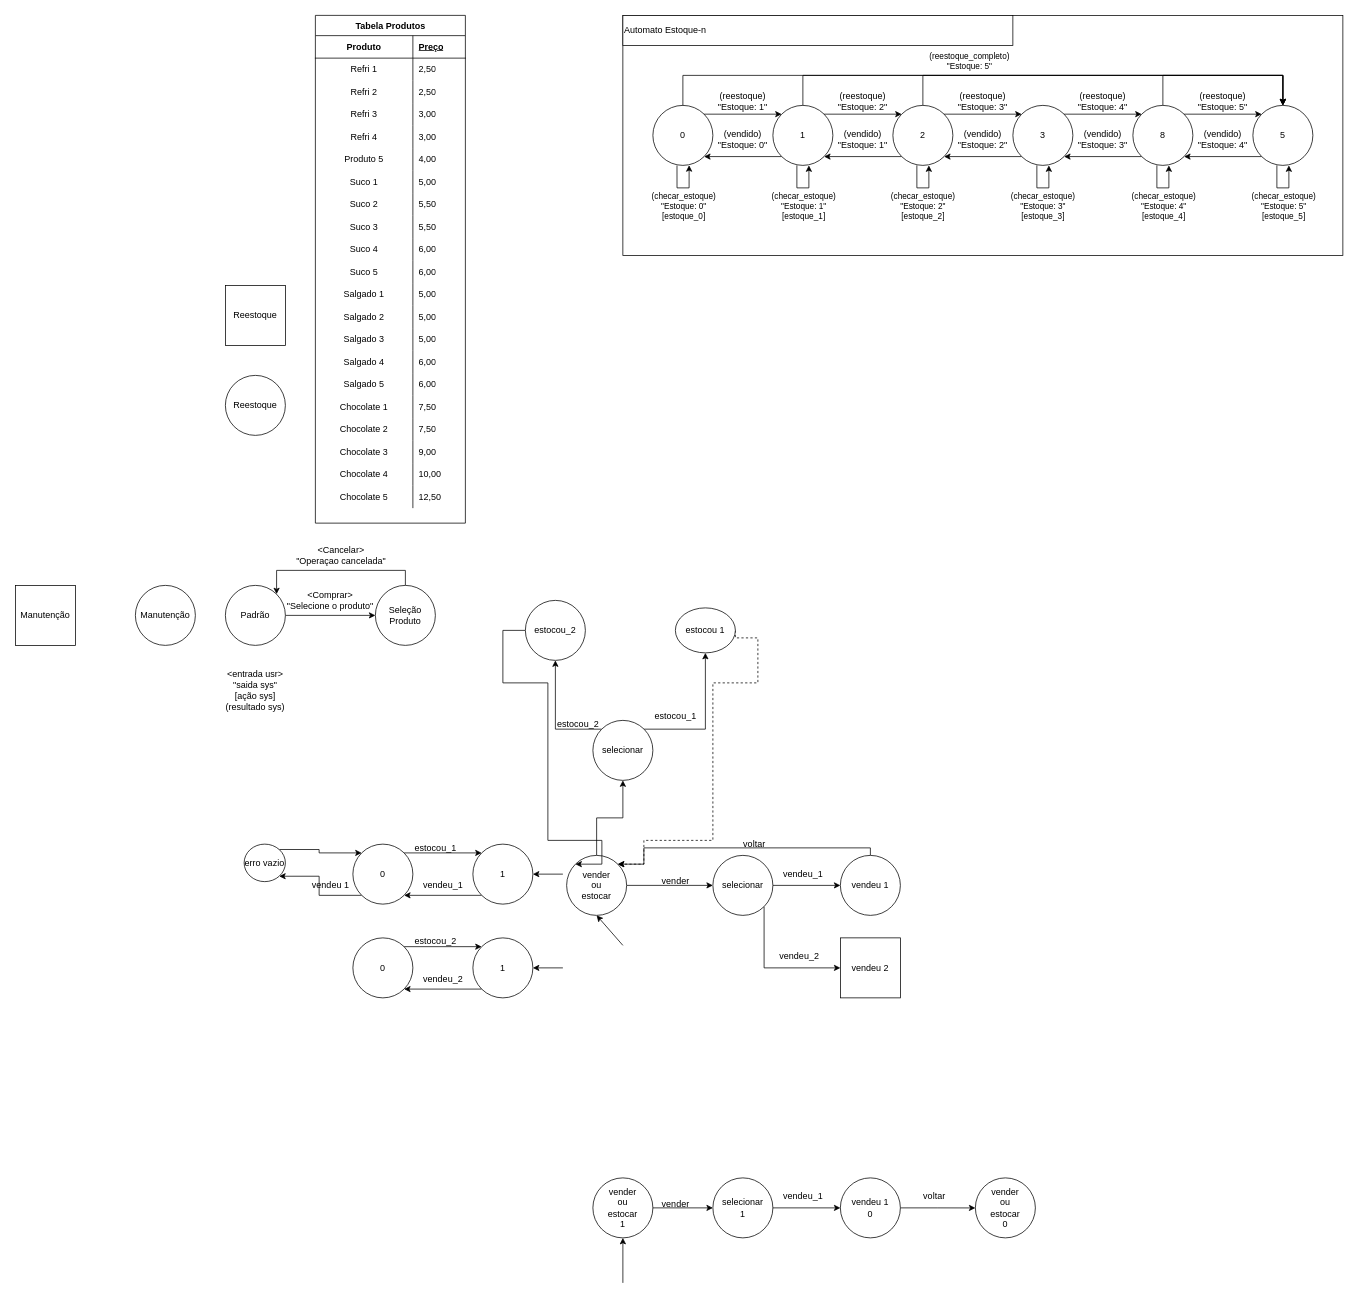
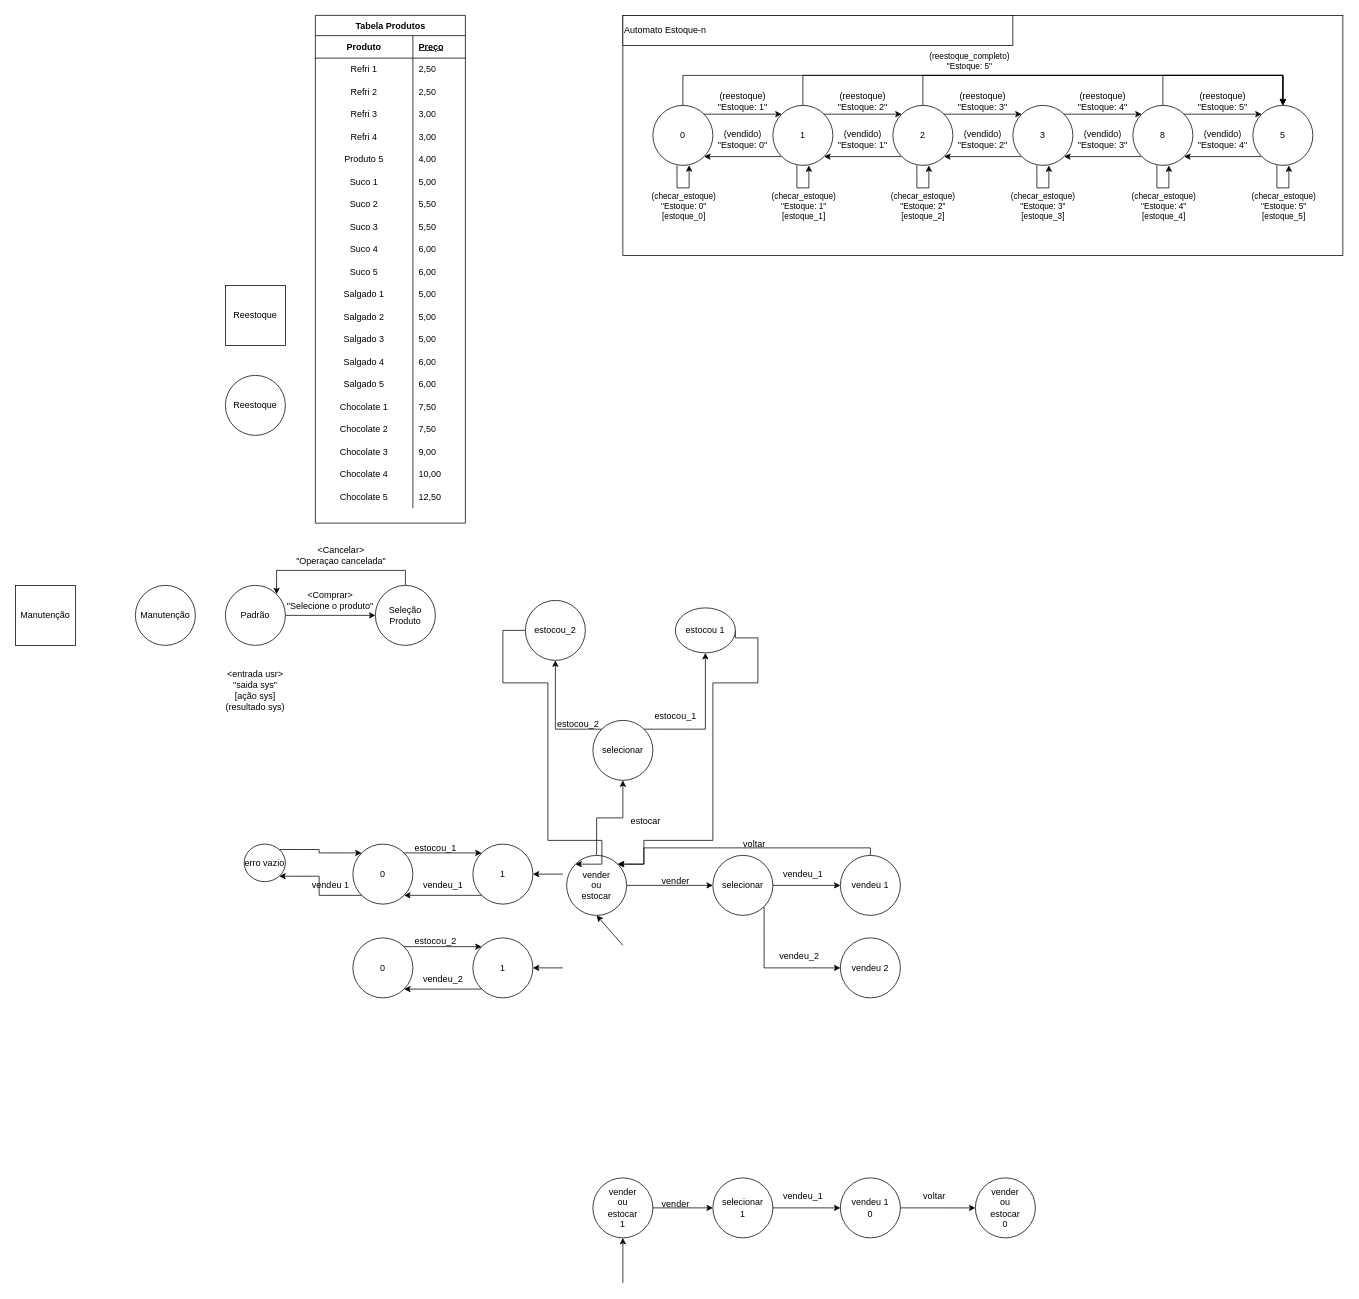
(713, 739) -> (713, 739)
none -> (645, 822)
(870, 968) -> (870, 968)
